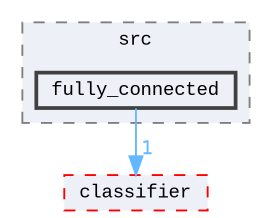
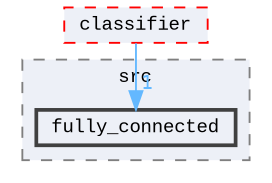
(136, 135) -> (136, 72)
